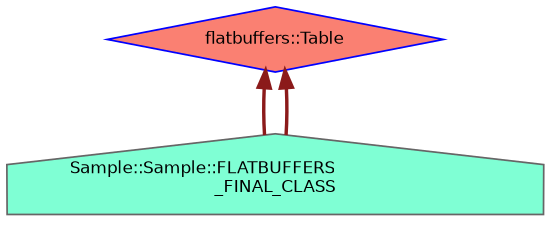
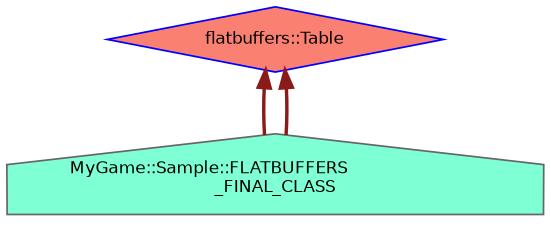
(275, 178) -> (275, 178)
